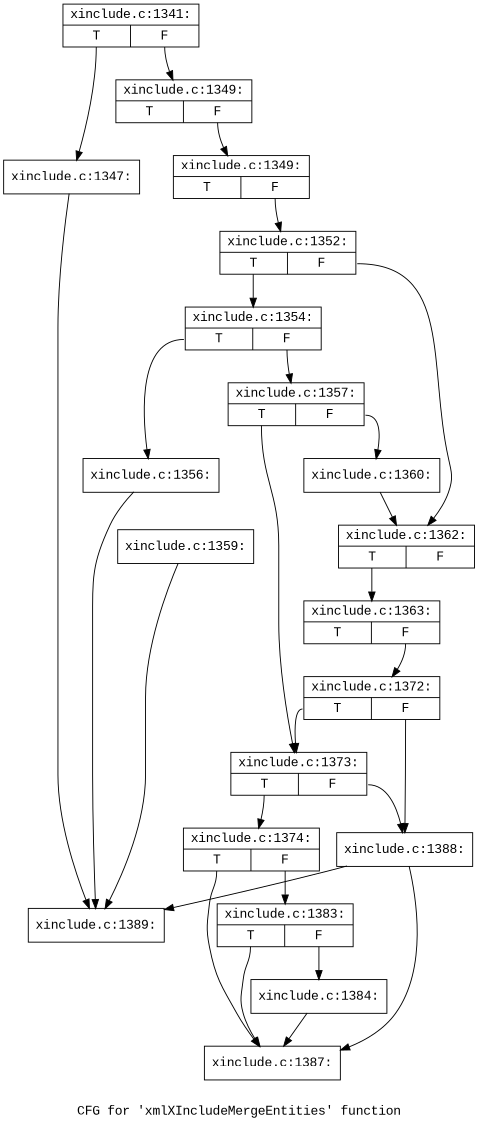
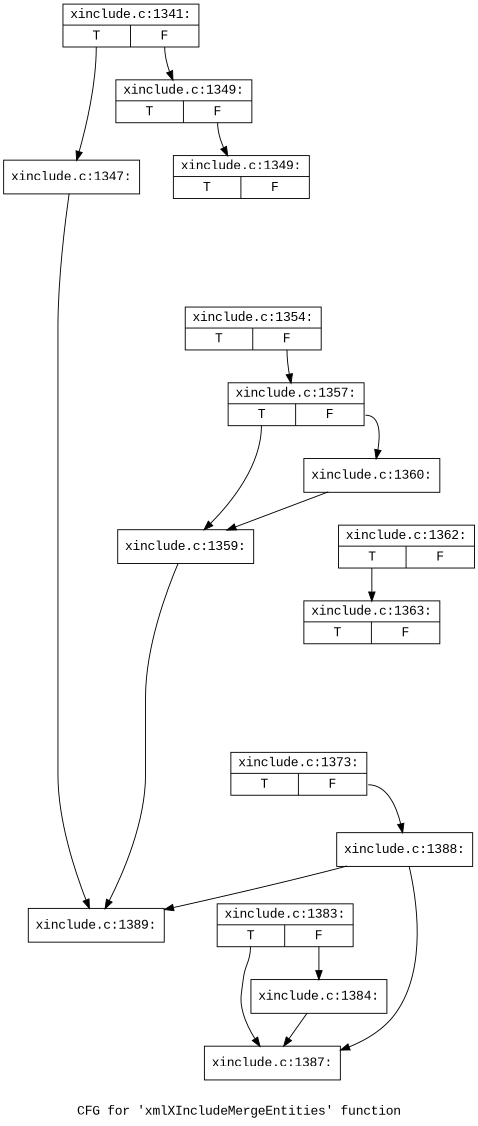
(288, 253) -> none
(151, 475) -> none
(386, 505) -> (282, 509)
(279, 584) -> (245, 479)
(372, 698) -> none
(251, 850) -> none
